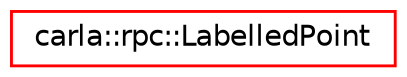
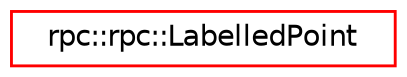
(203, 39) -> (203, 39)
